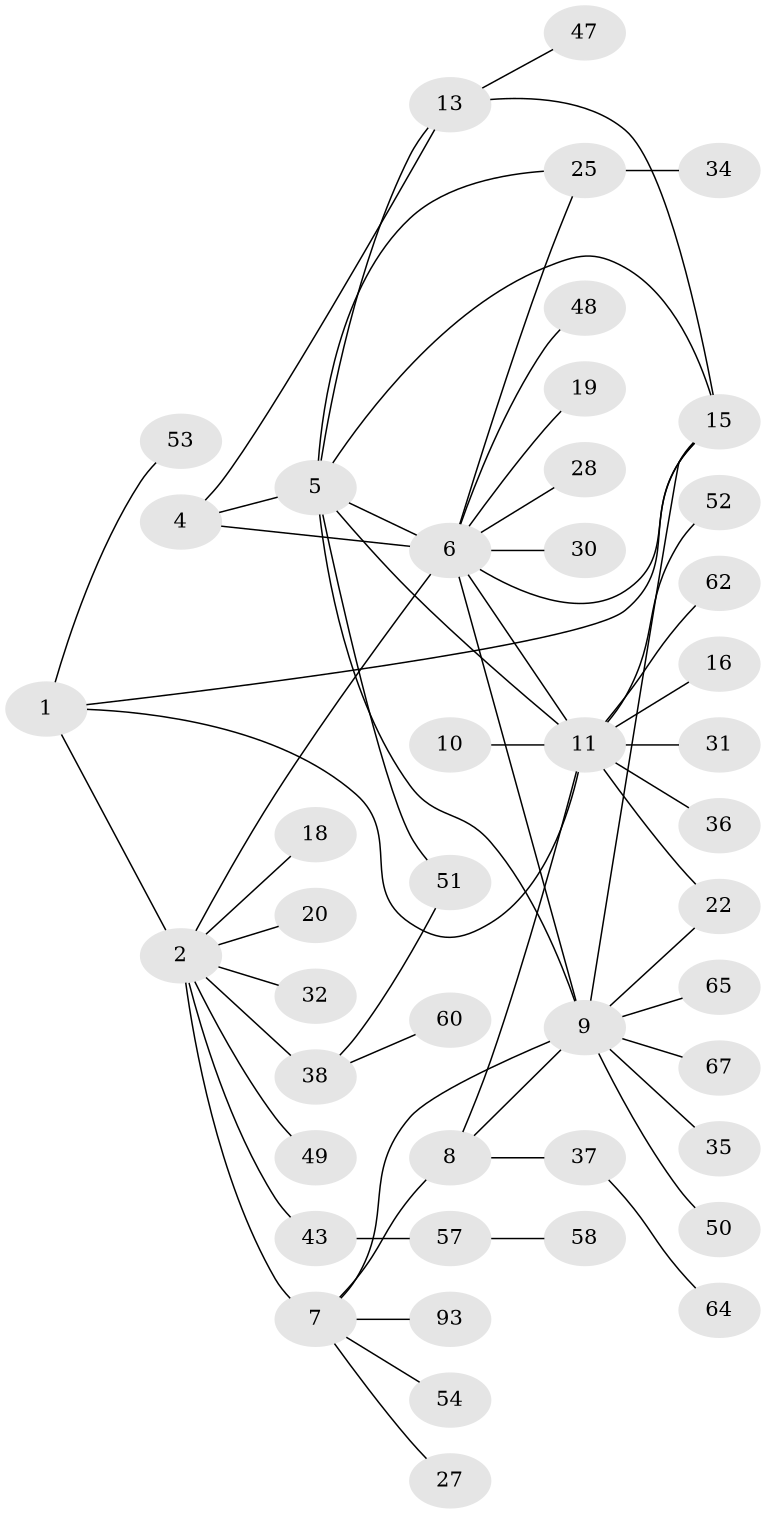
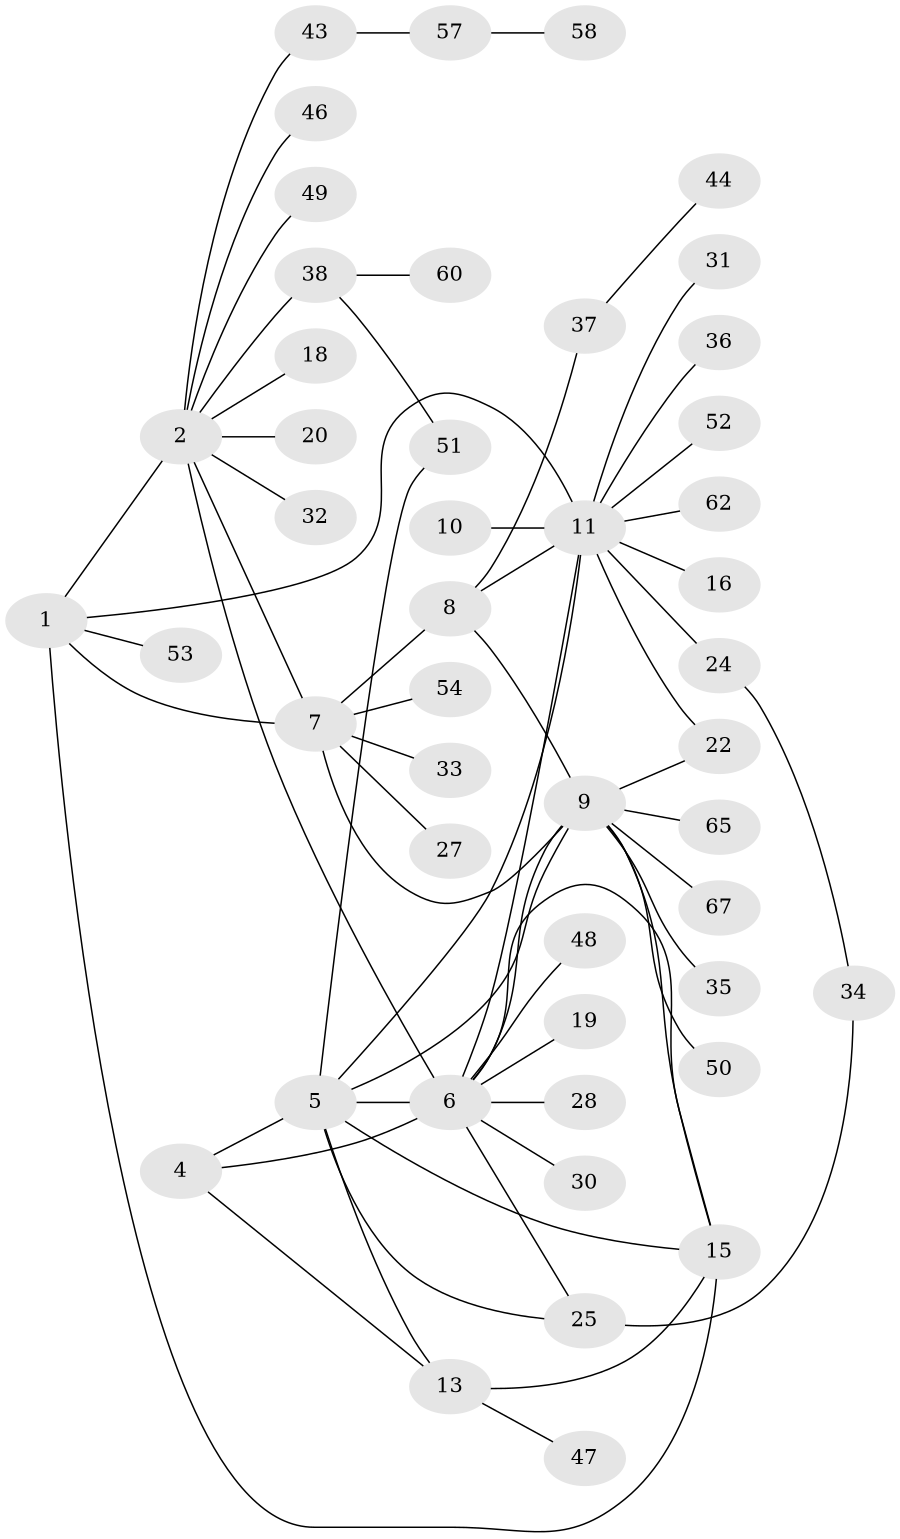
none -> (316, 114)
none -> (719, 666)
none -> (163, 704)
(719, 1310) -> (719, 181)
(450, 1319) -> (450, 770)
